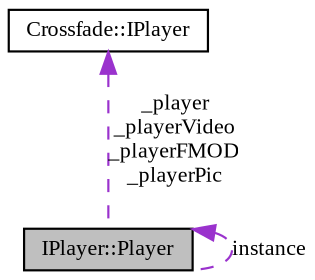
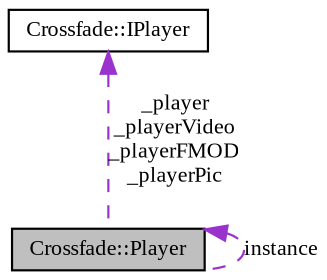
(108, 250) -> (108, 250)
